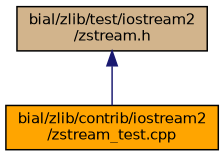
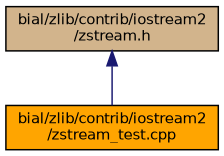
(112, 29) -> (112, 29)
